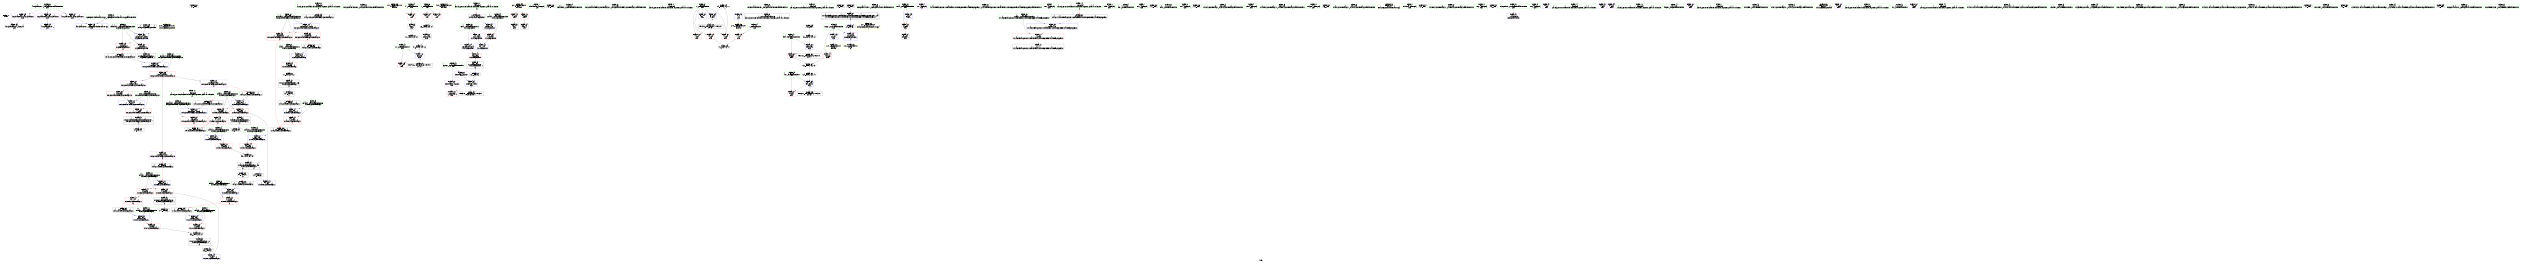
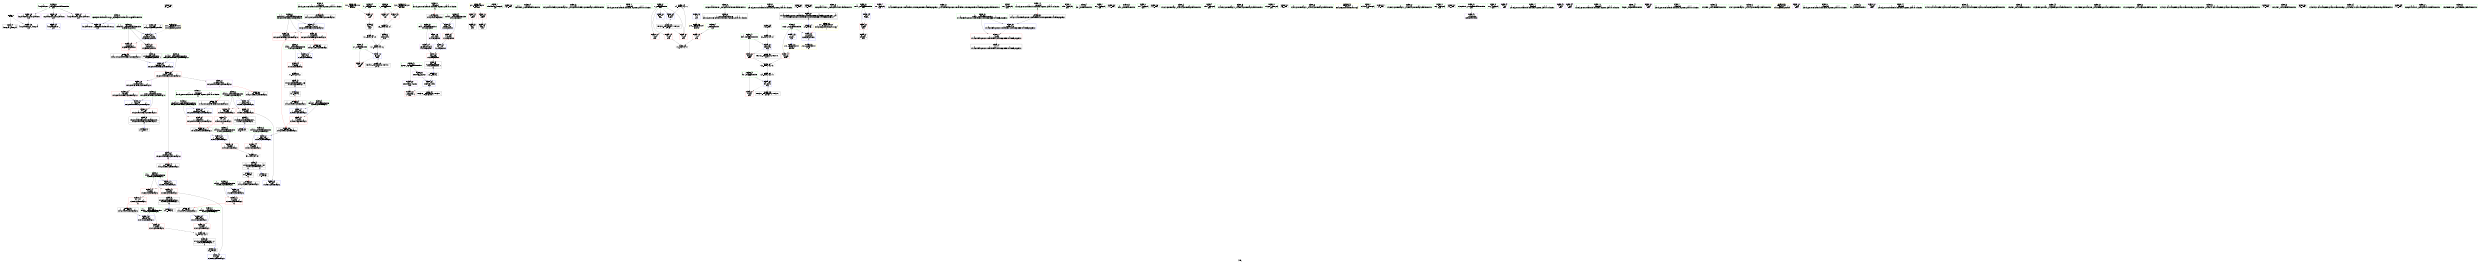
(364, 6) -> none
none -> (10, 26)
